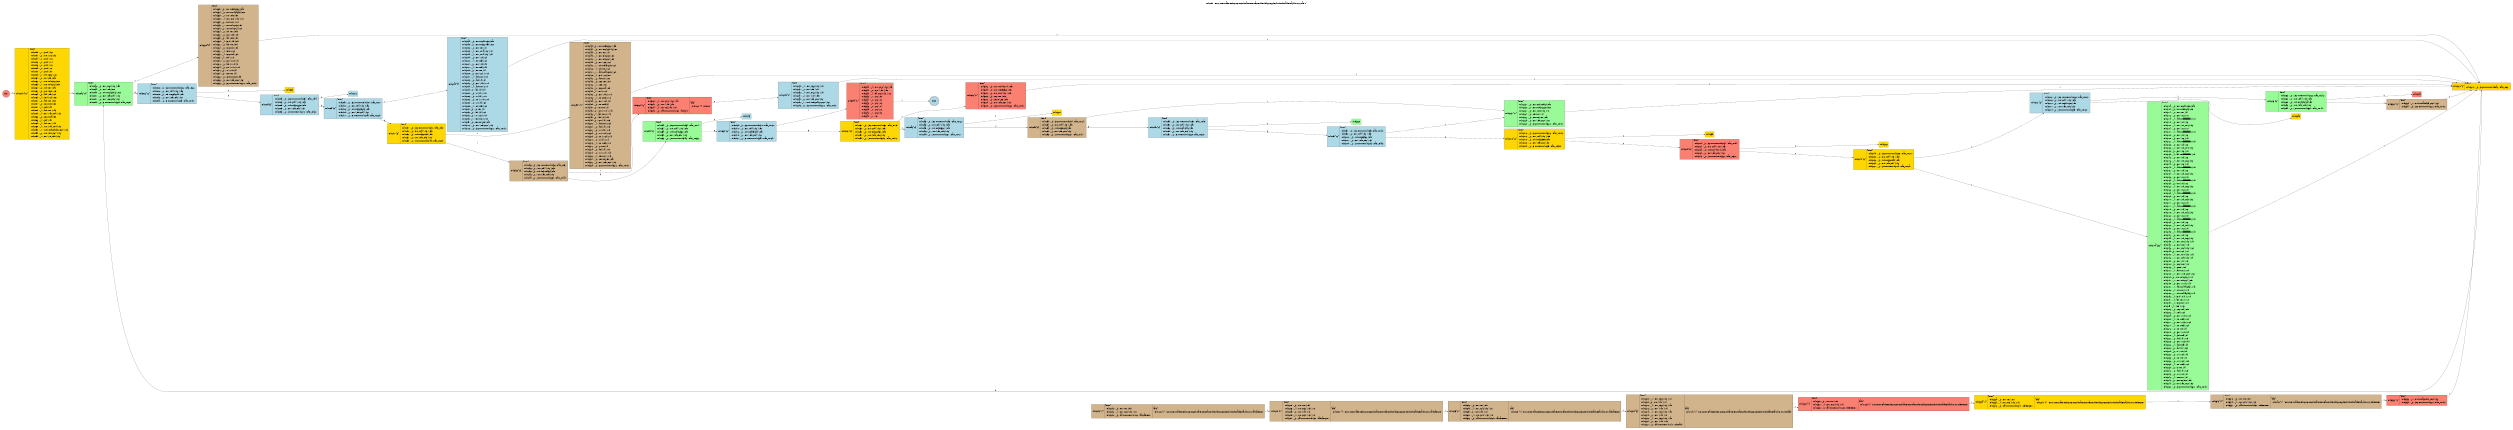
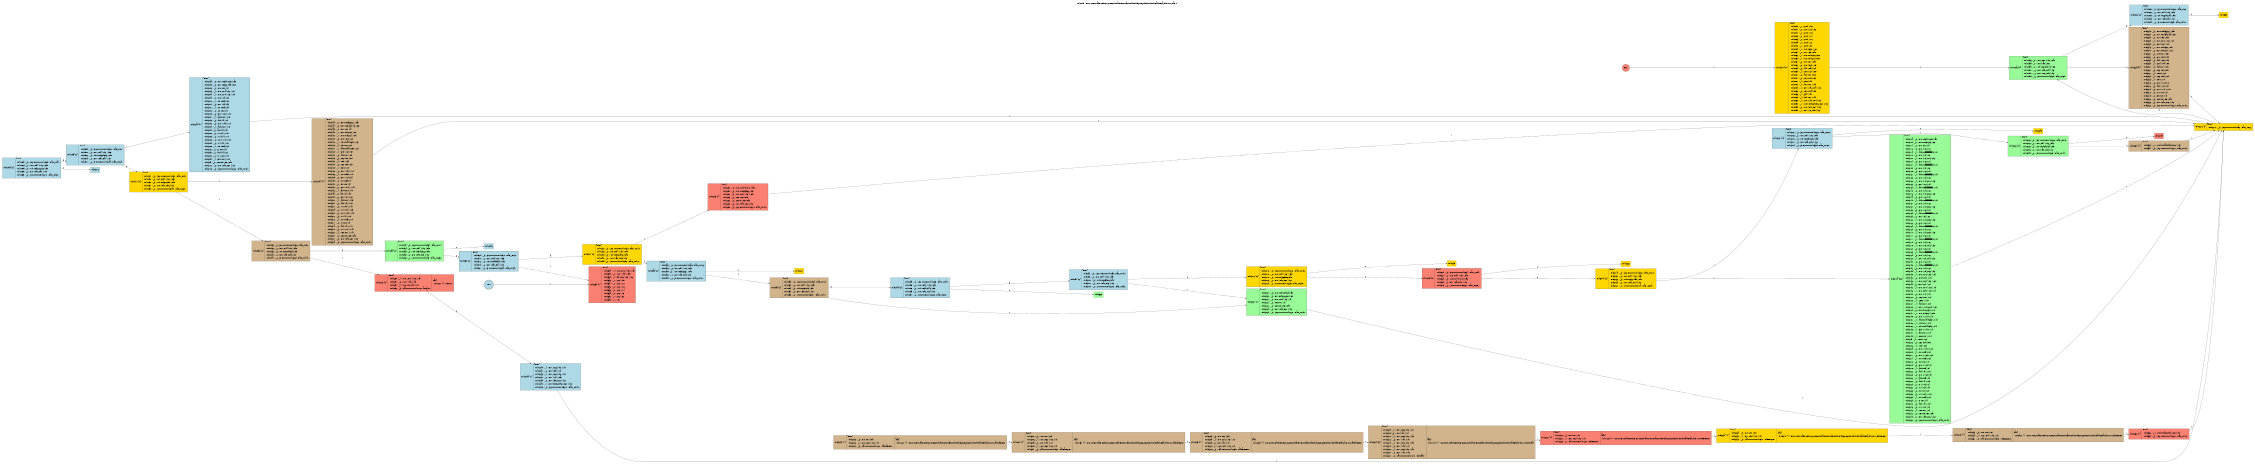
(228, 99) -> none
(911, 101) -> (541, 285)
